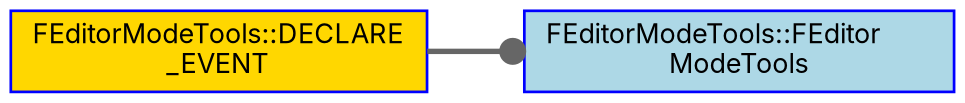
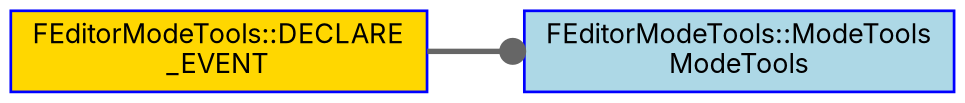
(739, 51) -> (739, 51)
